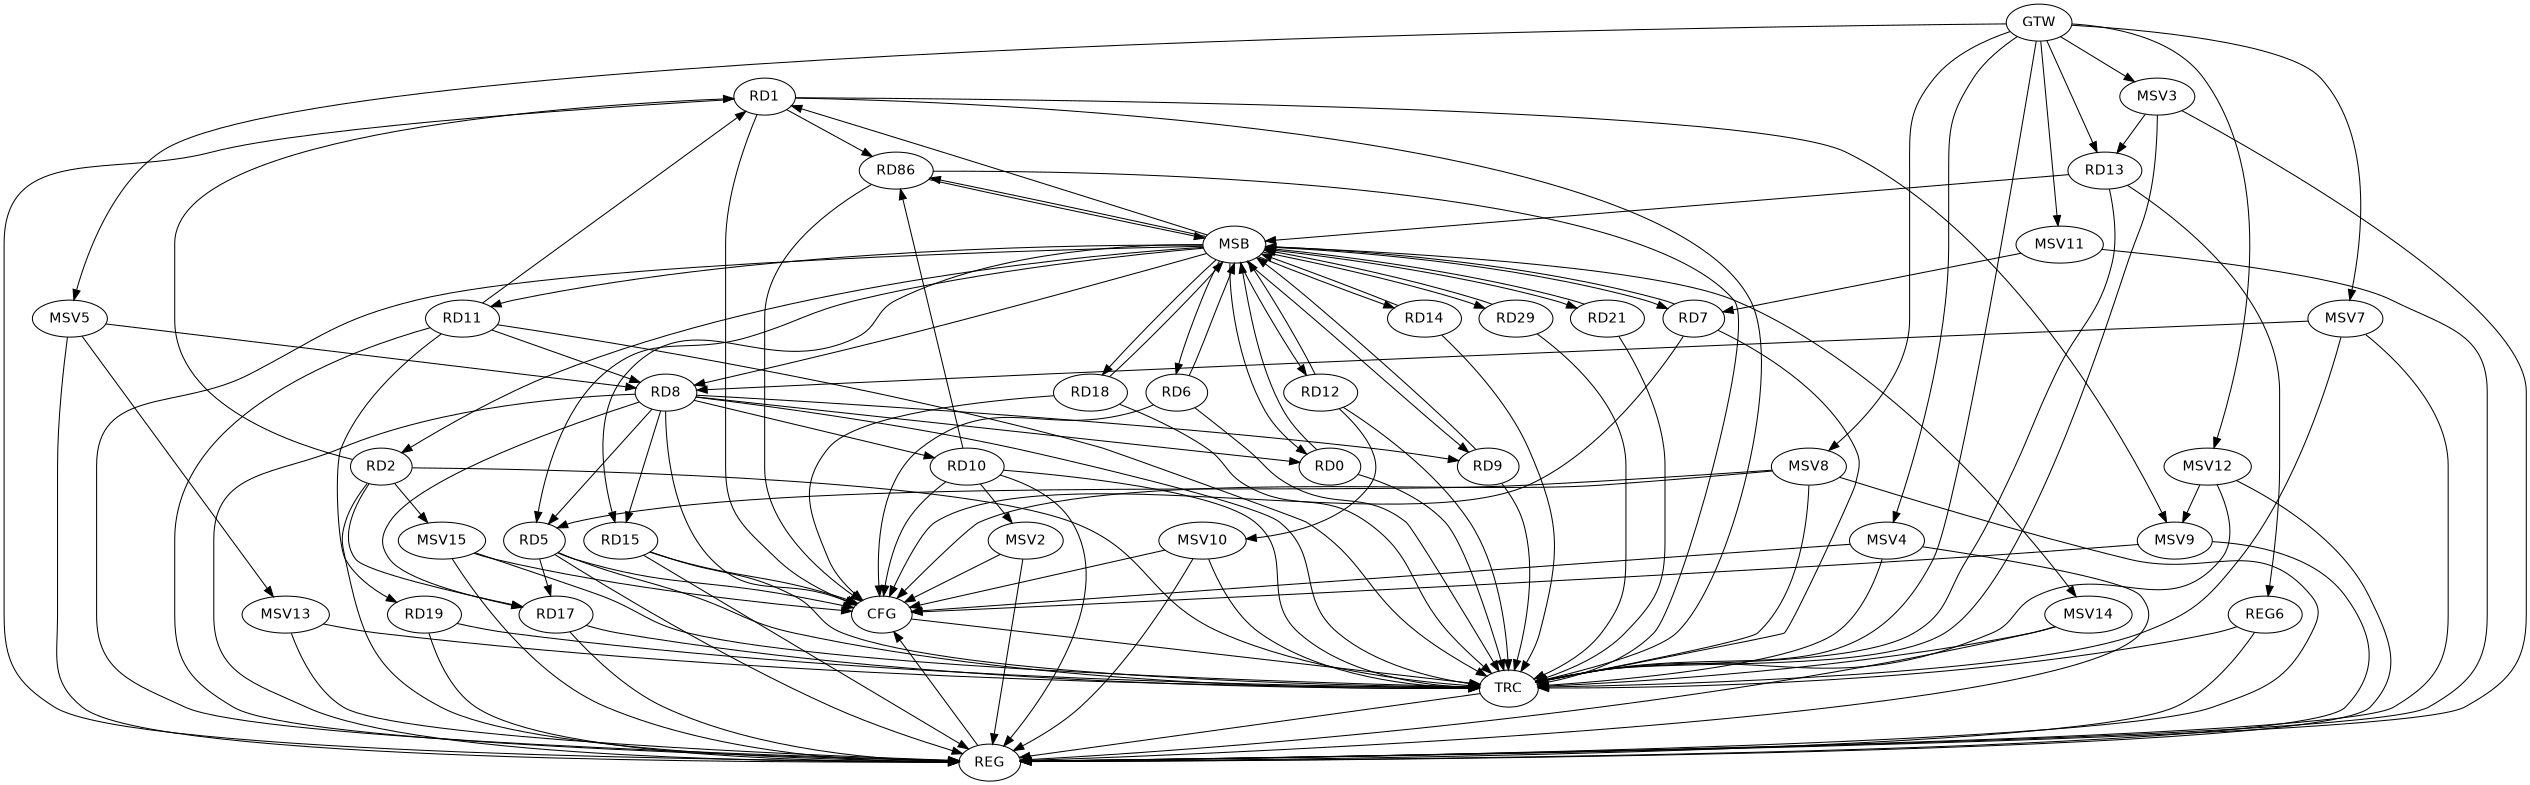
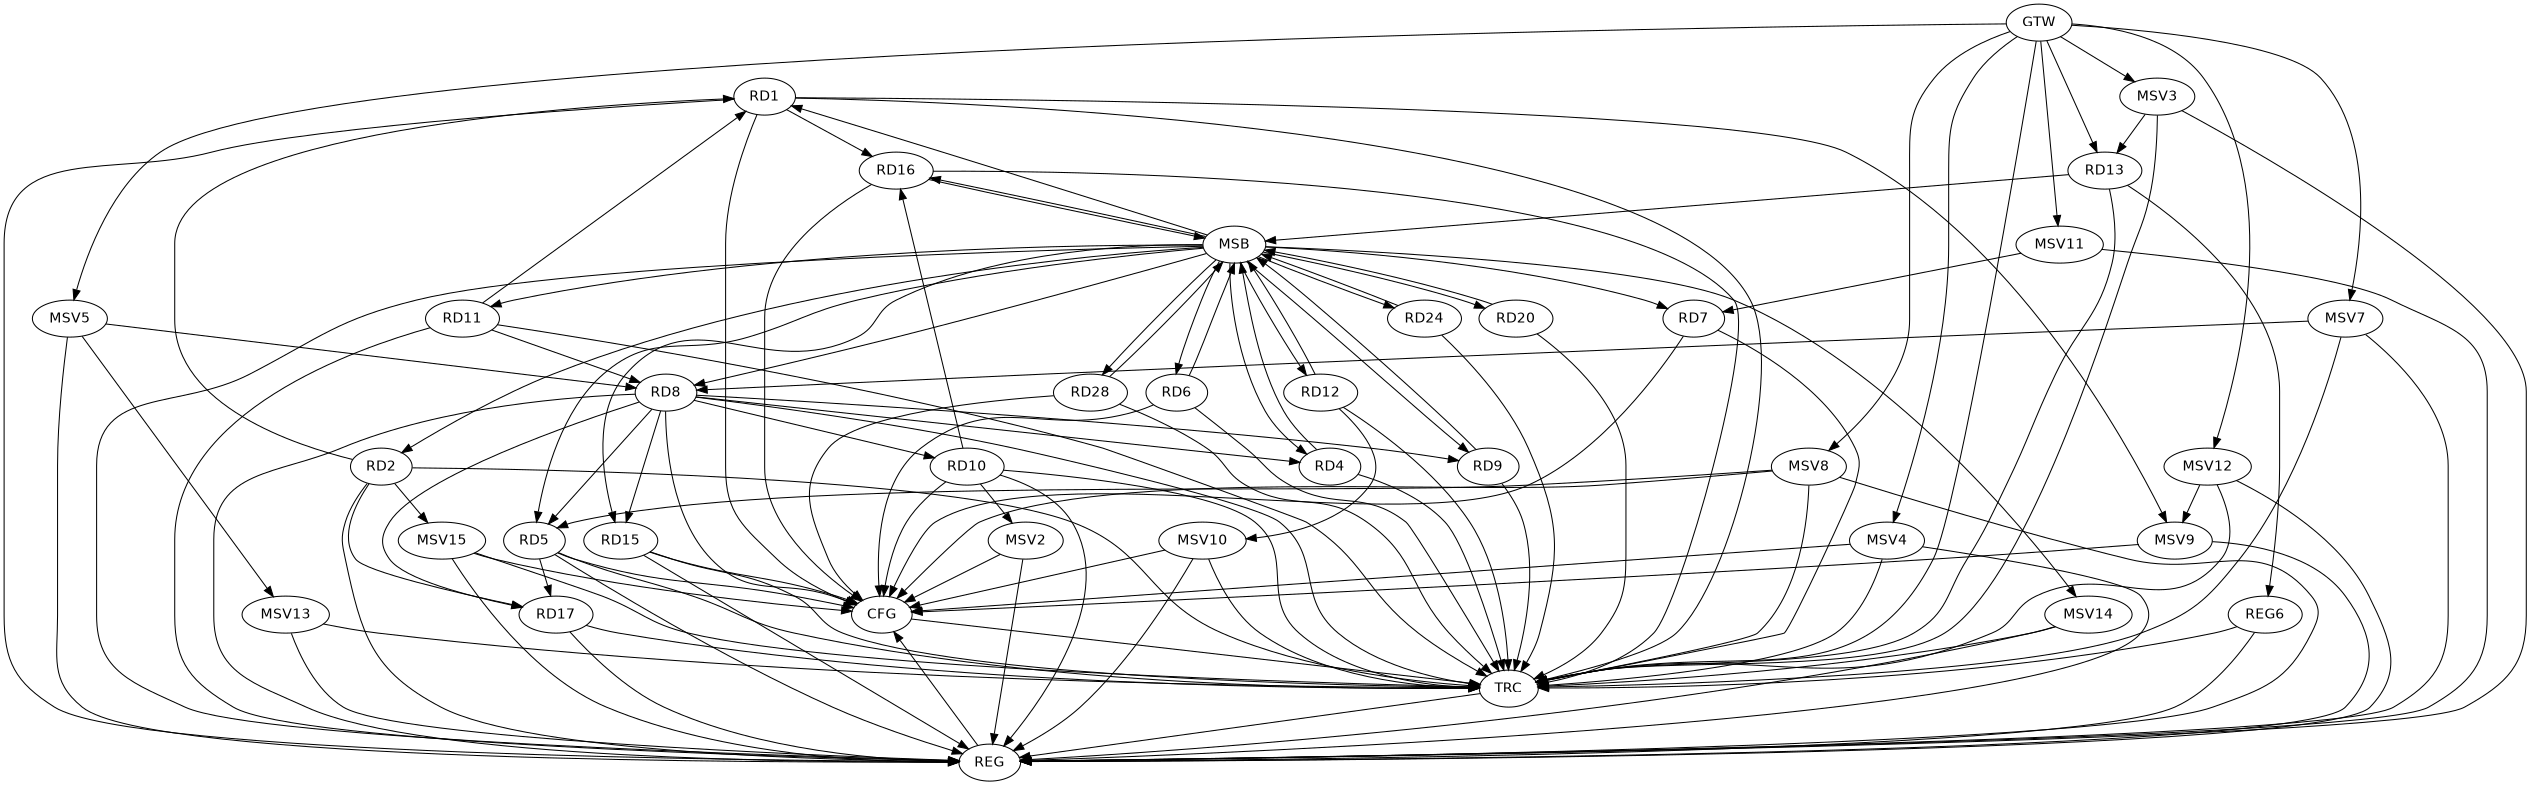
(896, 171) -> (896, 171)
(1477, 264) -> none
(1424, 319) -> (1424, 319)
(1516, 319) -> (1516, 319)
(1607, 319) -> none
(1090, 393) -> (1090, 393)
(1330, 467) -> (1330, 467)
(424, 615) -> none
